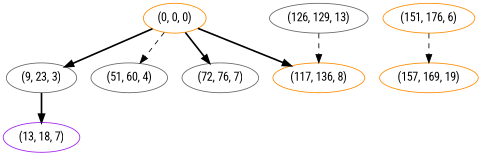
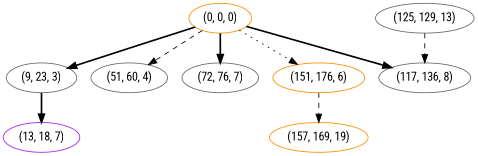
(319, 18) -> (425, 18)
none -> (265, 45)
(319, 78) -> (425, 78)
